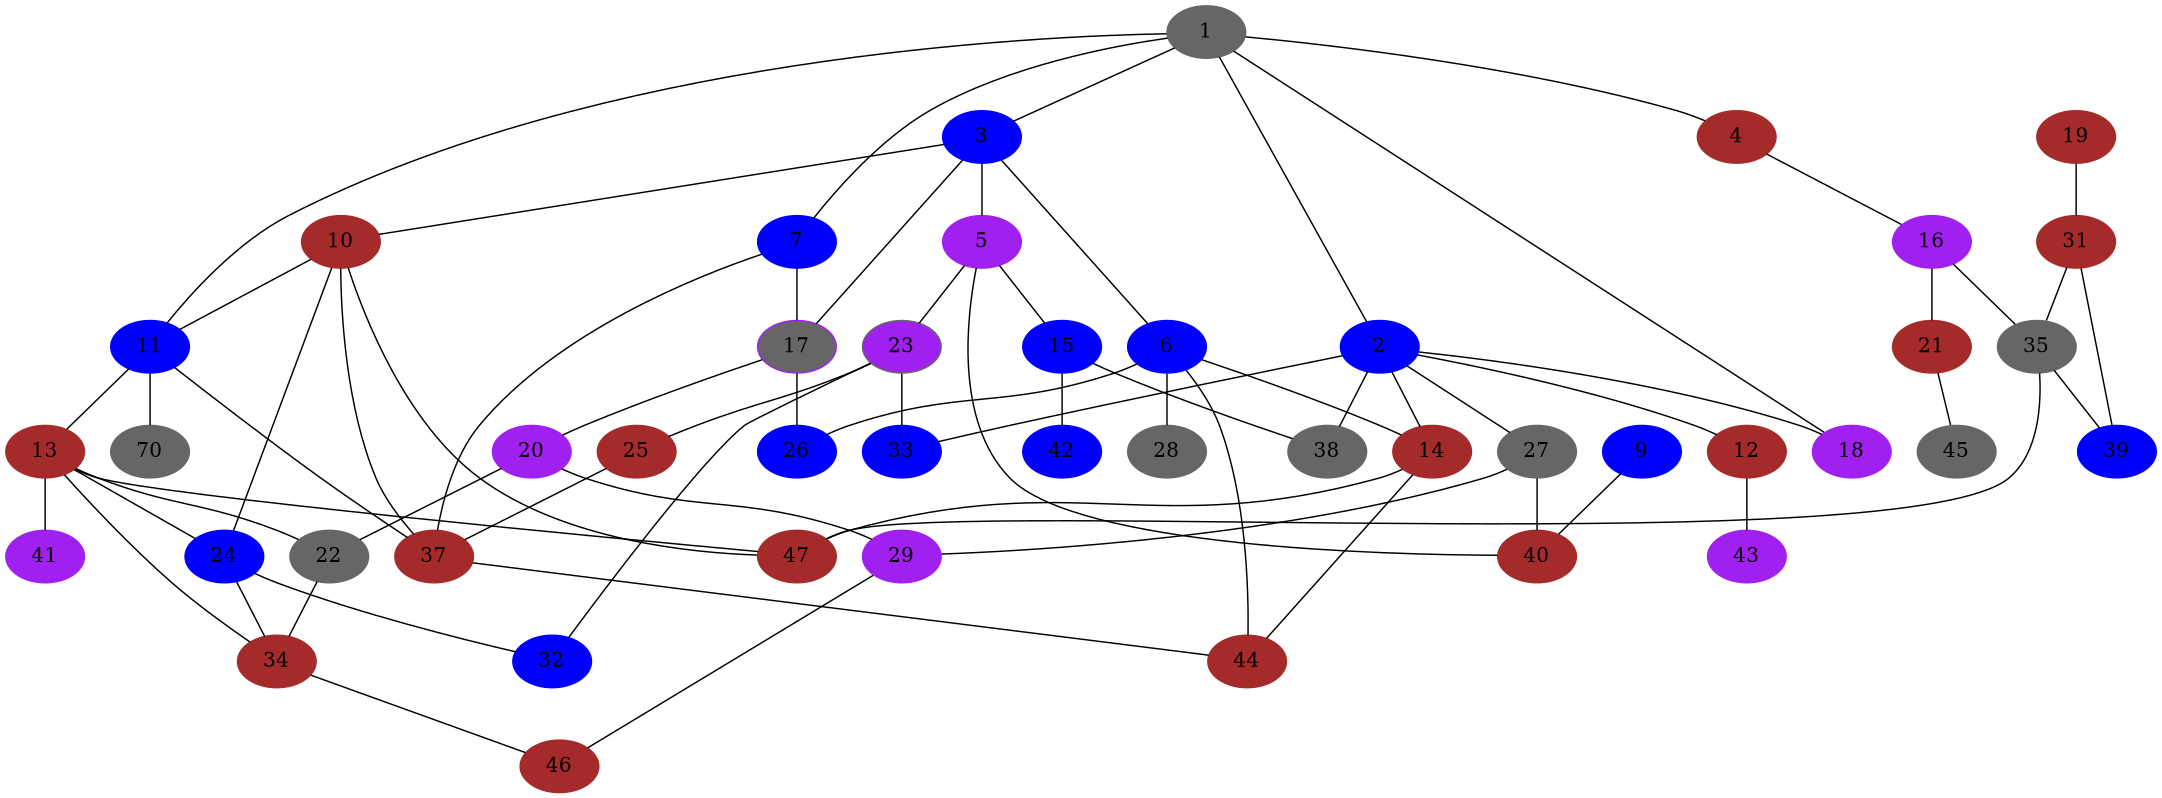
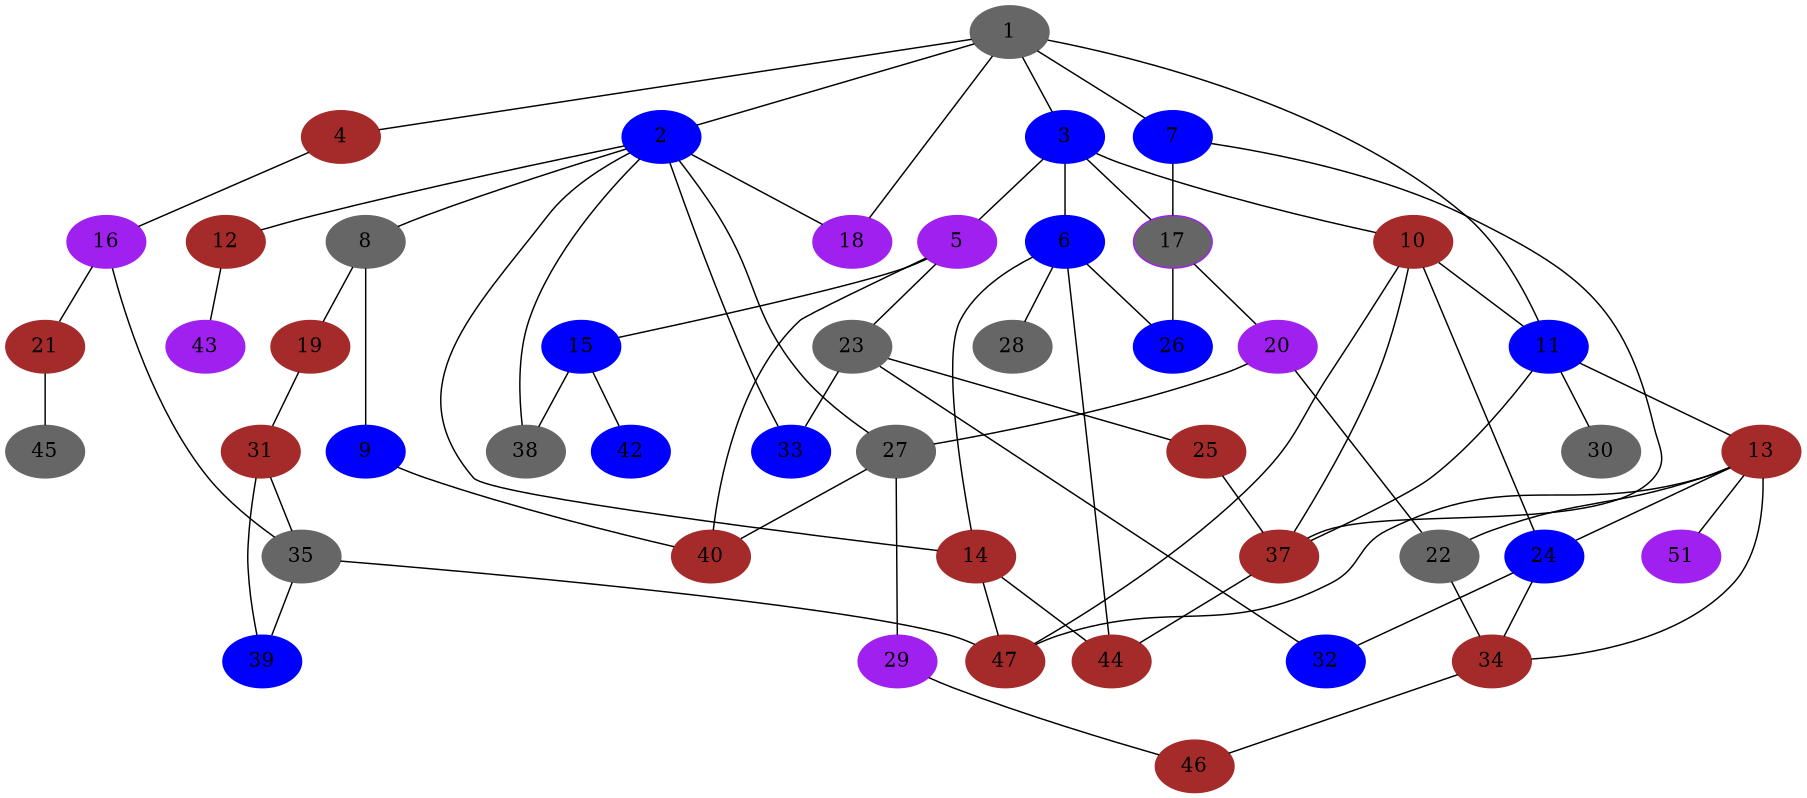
none -> (366, 242)
(902, 347) -> (852, 347)
(150, 452) -> (1601, 452)
(717, 504) -> (1101, 409)
(45, 557) -> (1681, 557)
